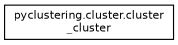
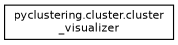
(89, 22) -> (89, 22)
